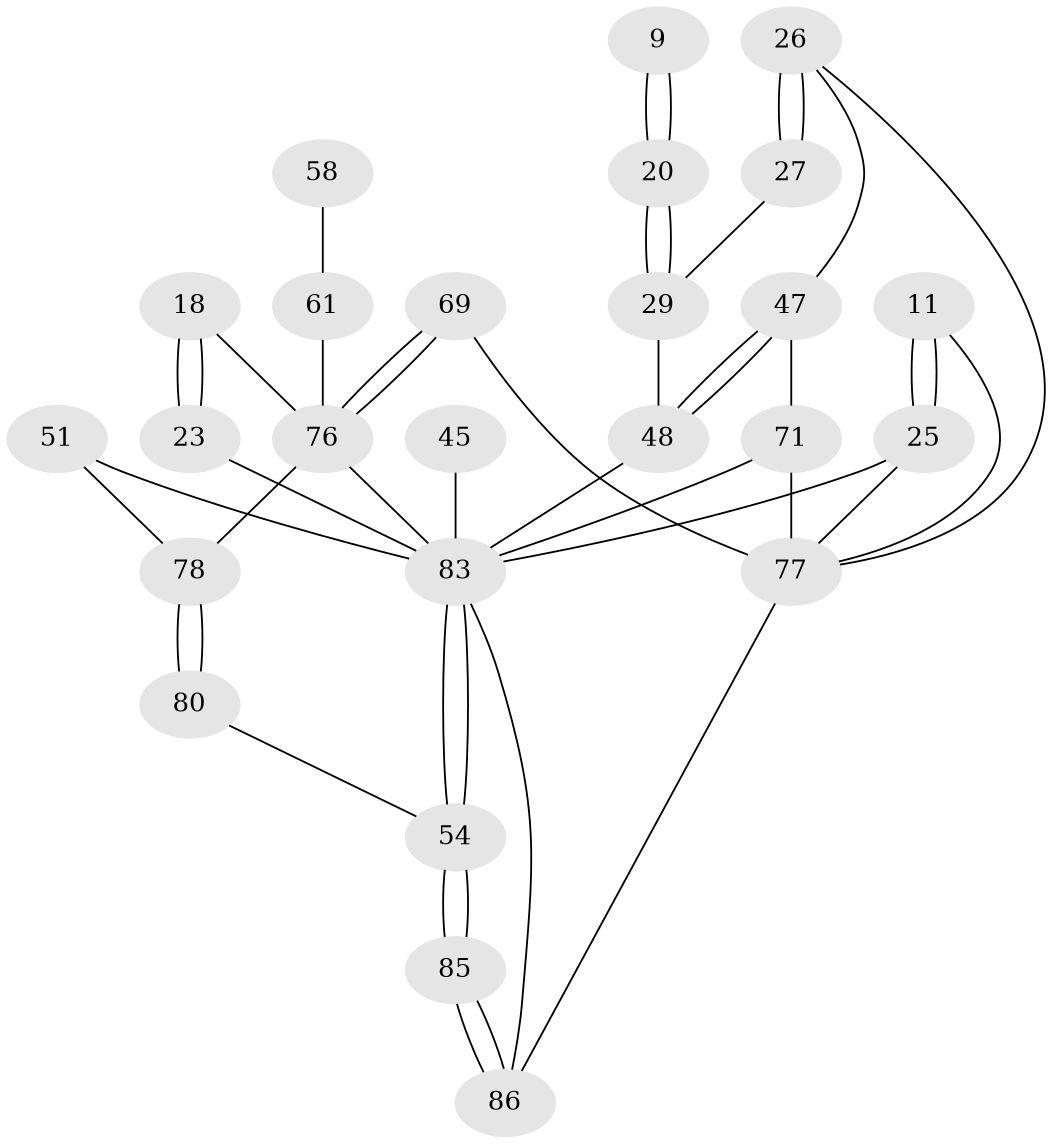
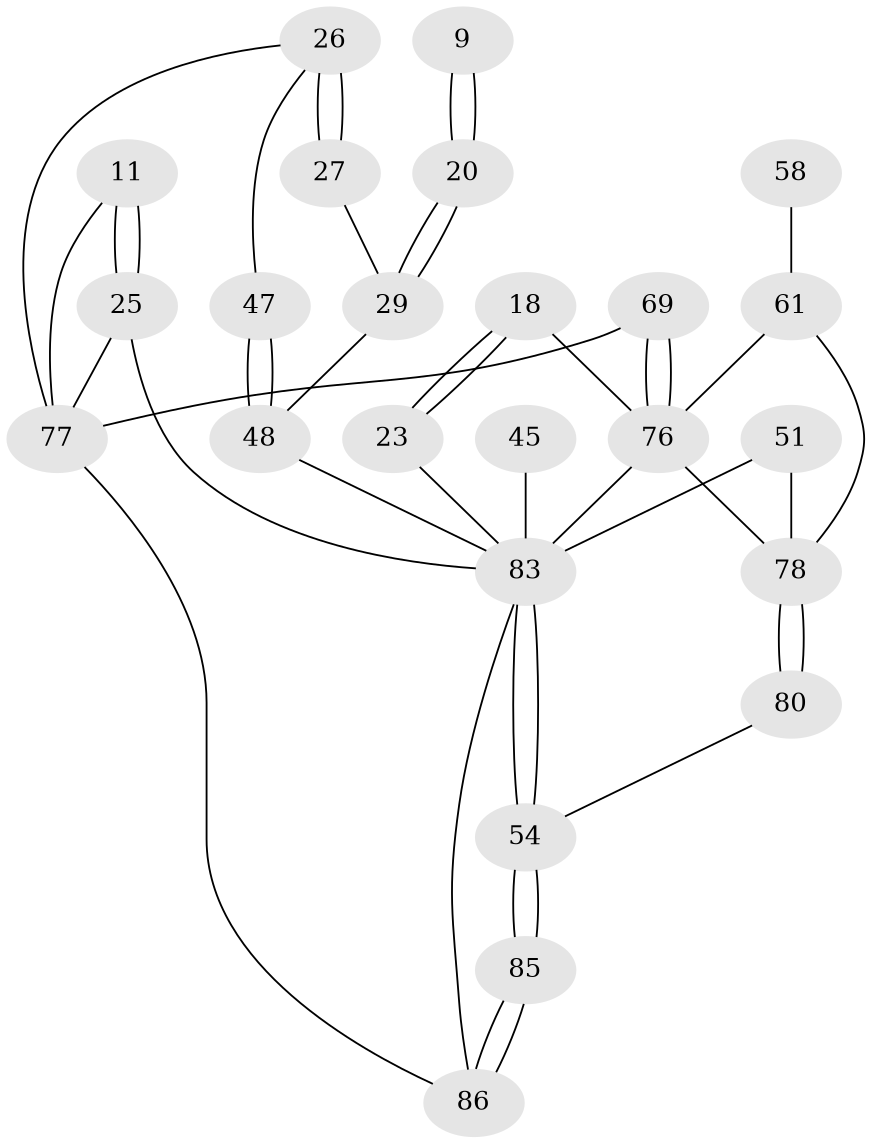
(791, 439) -> none
none -> (864, 439)
